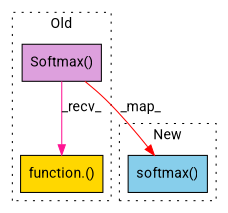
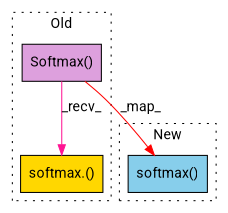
(62, 174) -> (62, 174)
